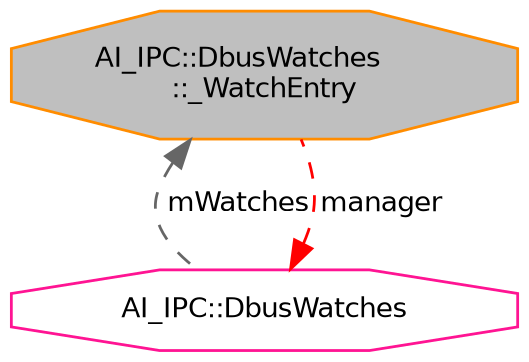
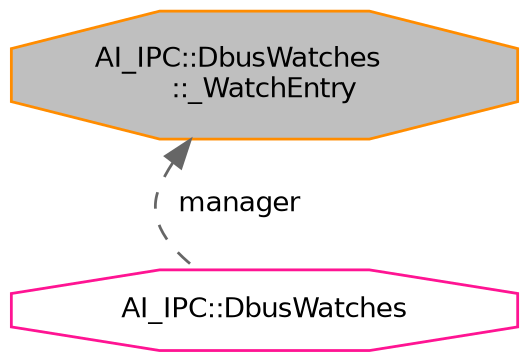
(314, 191) -> none
(235, 204) -> (235, 204)
